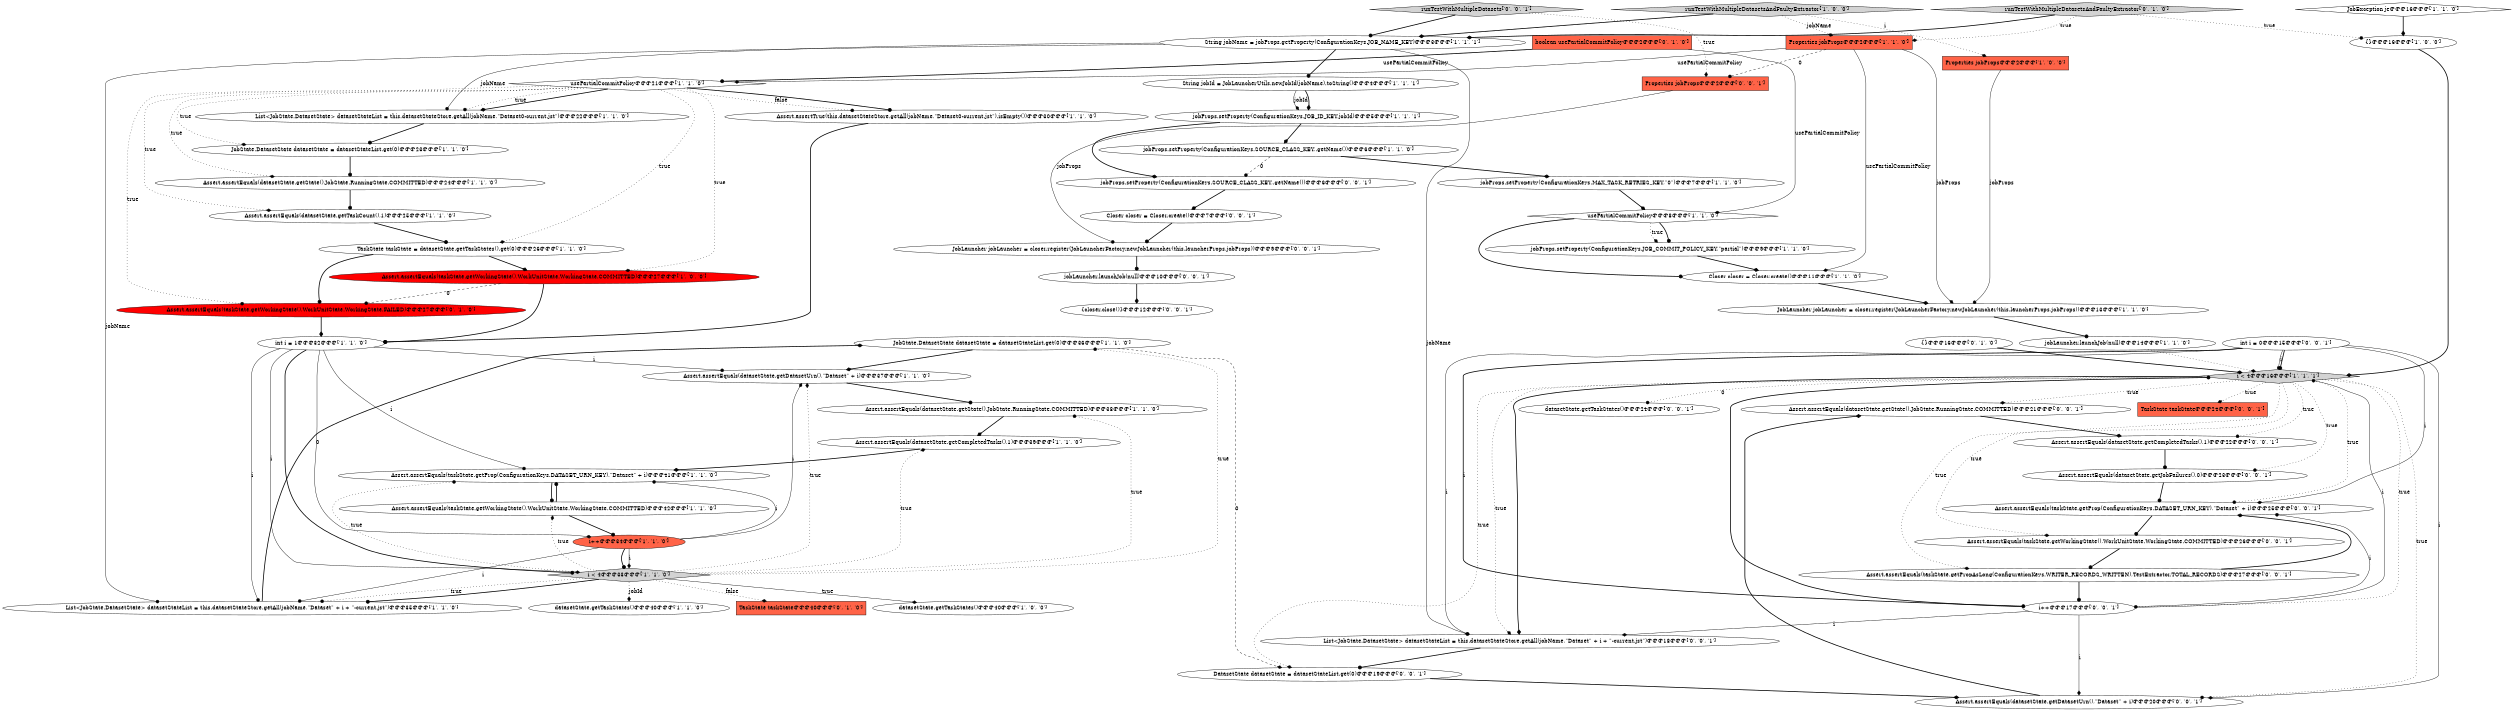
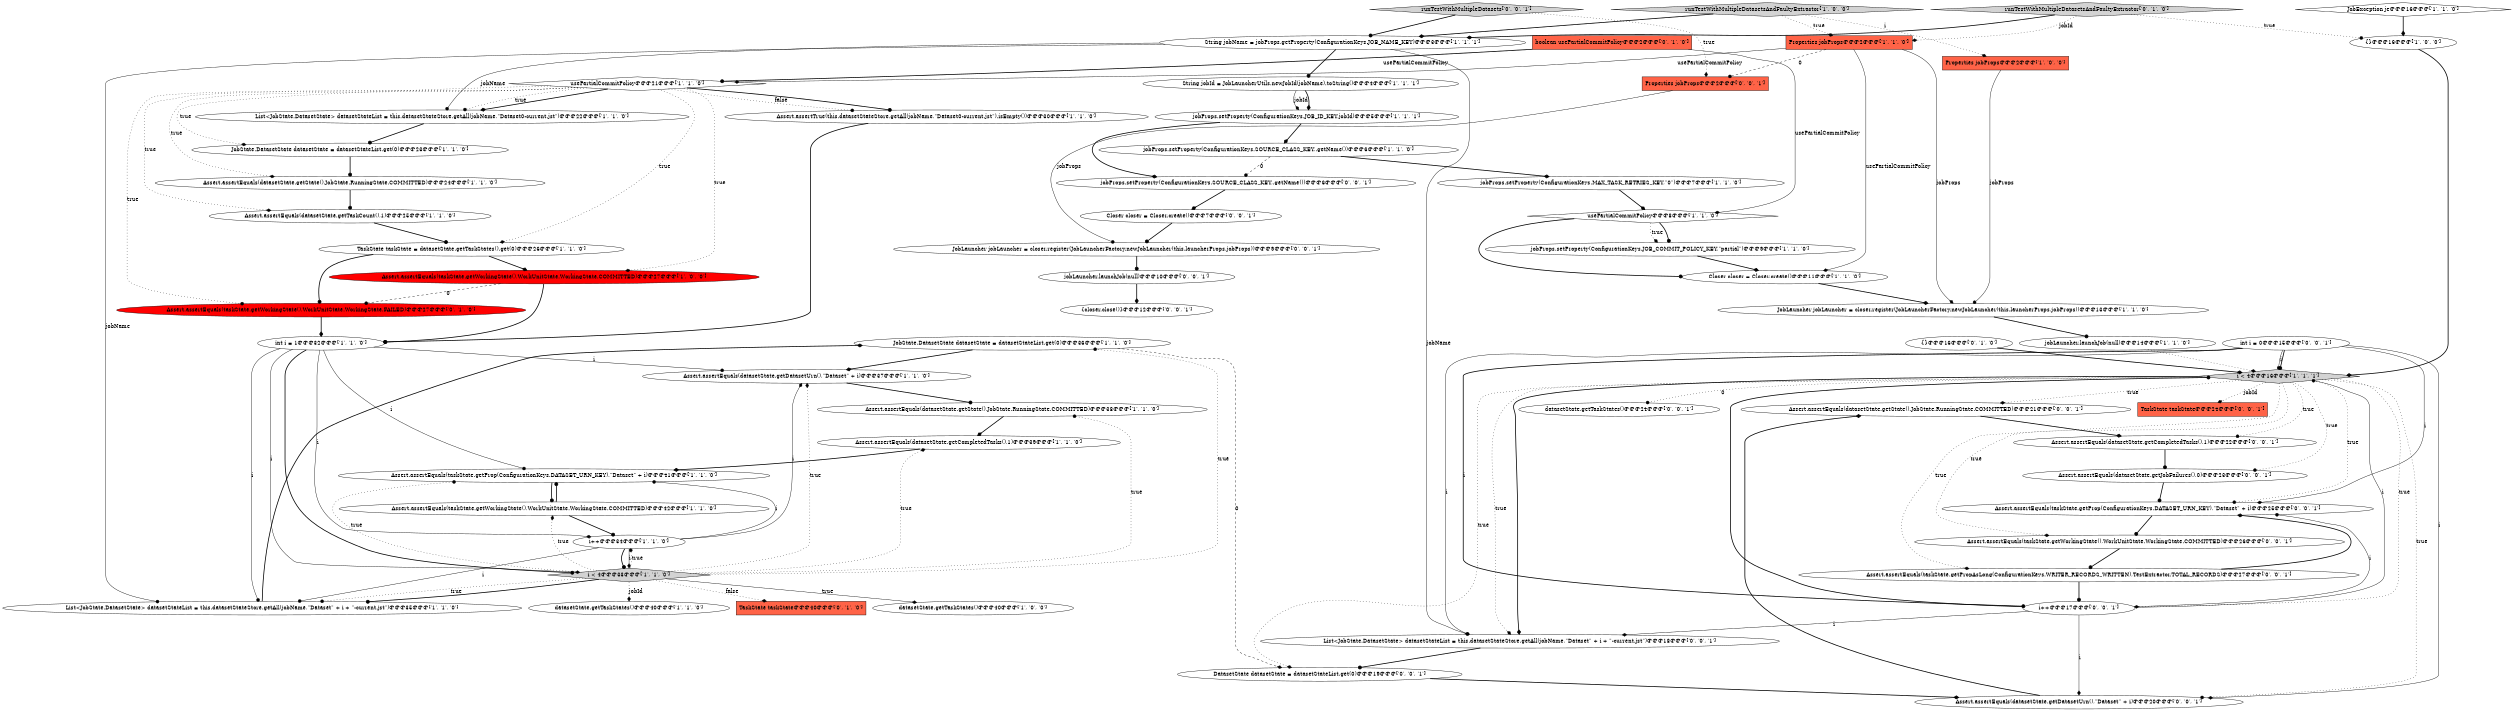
(1819, 26) -> (1819, 26)
(2066, 26) -> (2066, 26)
(2251, 393) -> (2251, 393)
(318, 443) -> (318, 443)
(629, 542) -> (629, 542)
none -> (631, 560)
(2393, 592) -> (2393, 592)
